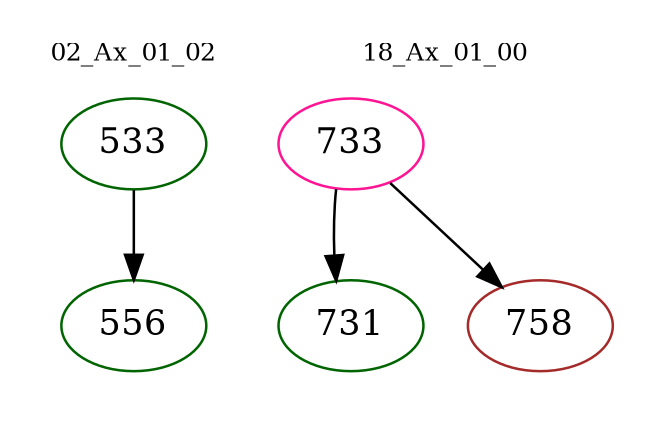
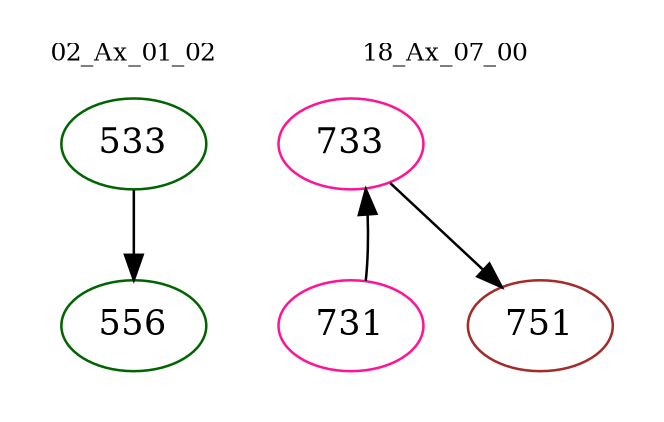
(446, 54) -> (446, 54)
(334, 222) -> (368, 248)
(351, 326) -> (351, 326)
(540, 326) -> (540, 326)
